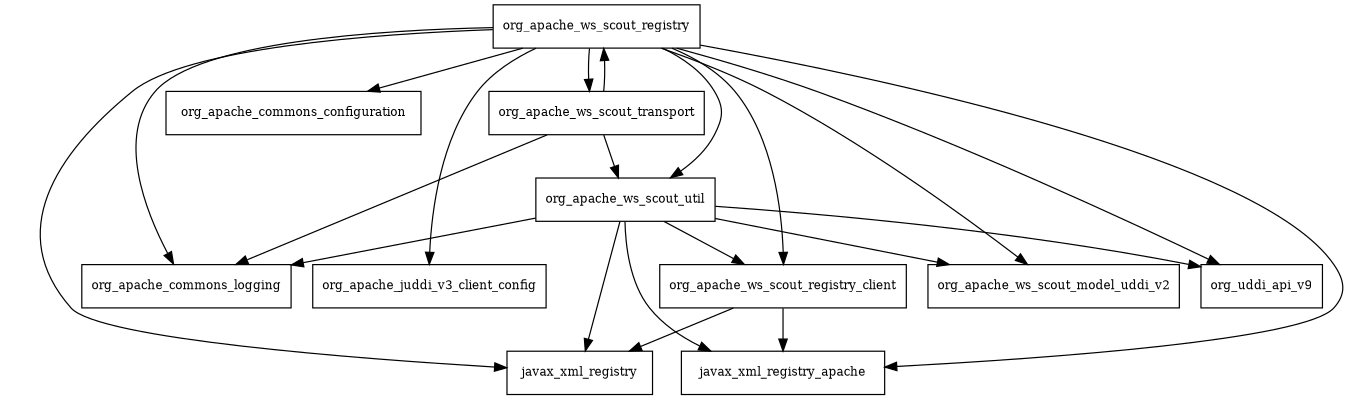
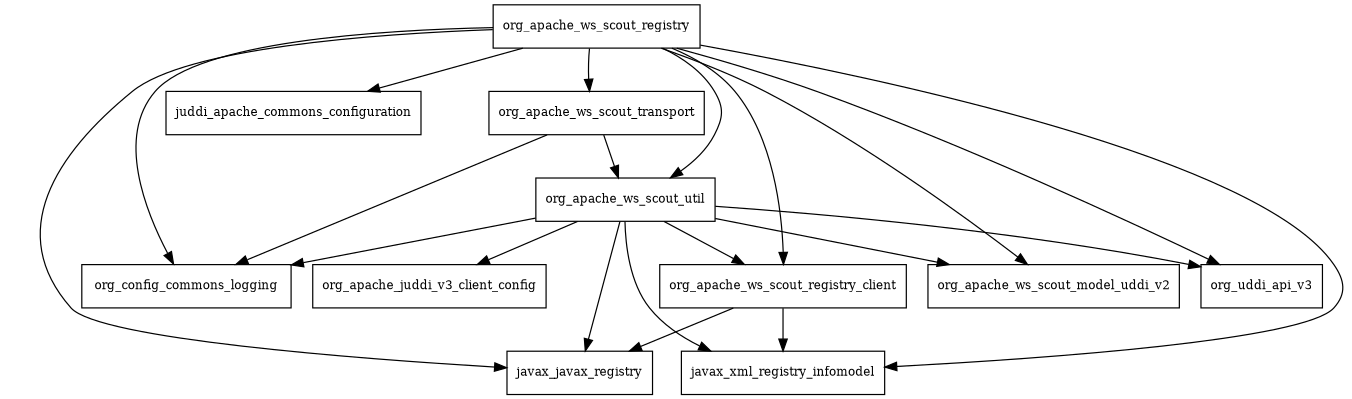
(605, 76) -> none
(294, 113) -> (294, 113)
(454, 133) -> (533, 241)
(186, 286) -> (186, 286)
(1262, 286) -> (1262, 286)
(580, 373) -> (580, 373)
(783, 373) -> (783, 373)
